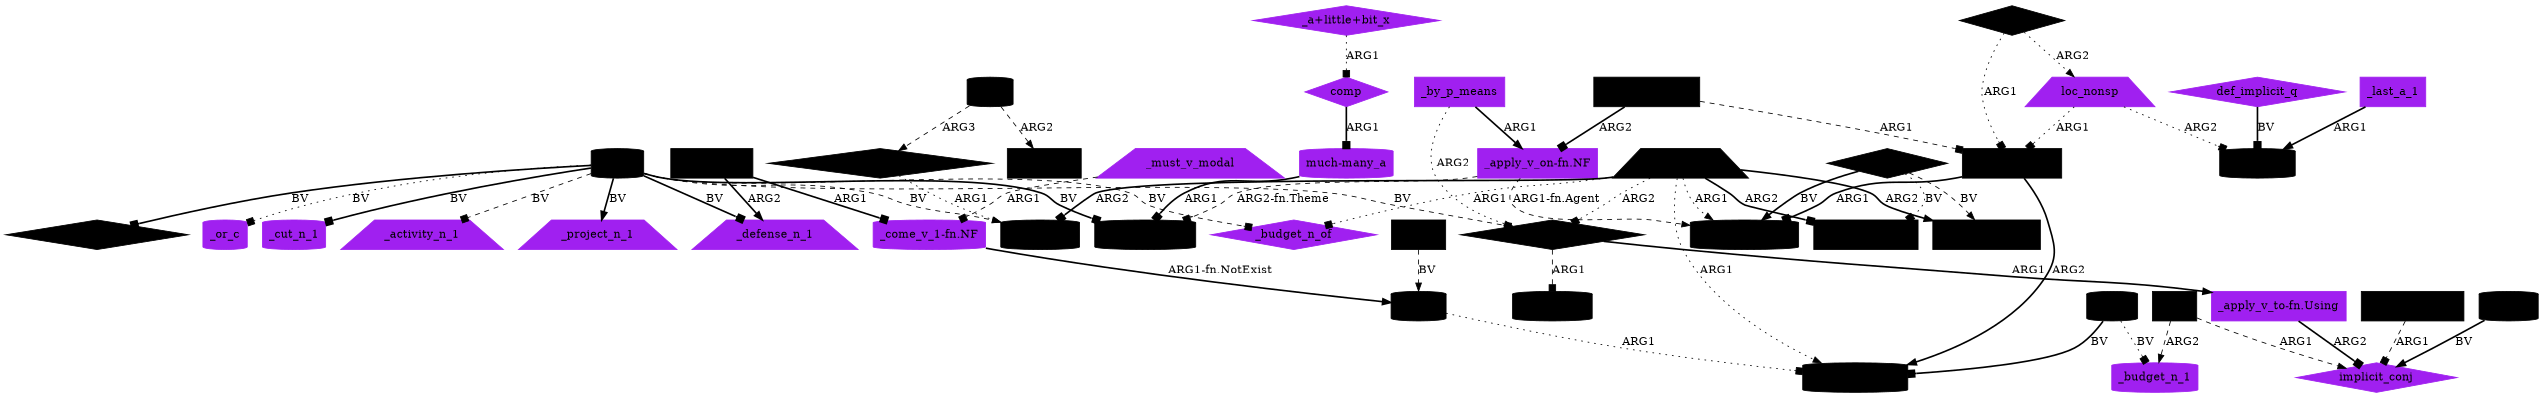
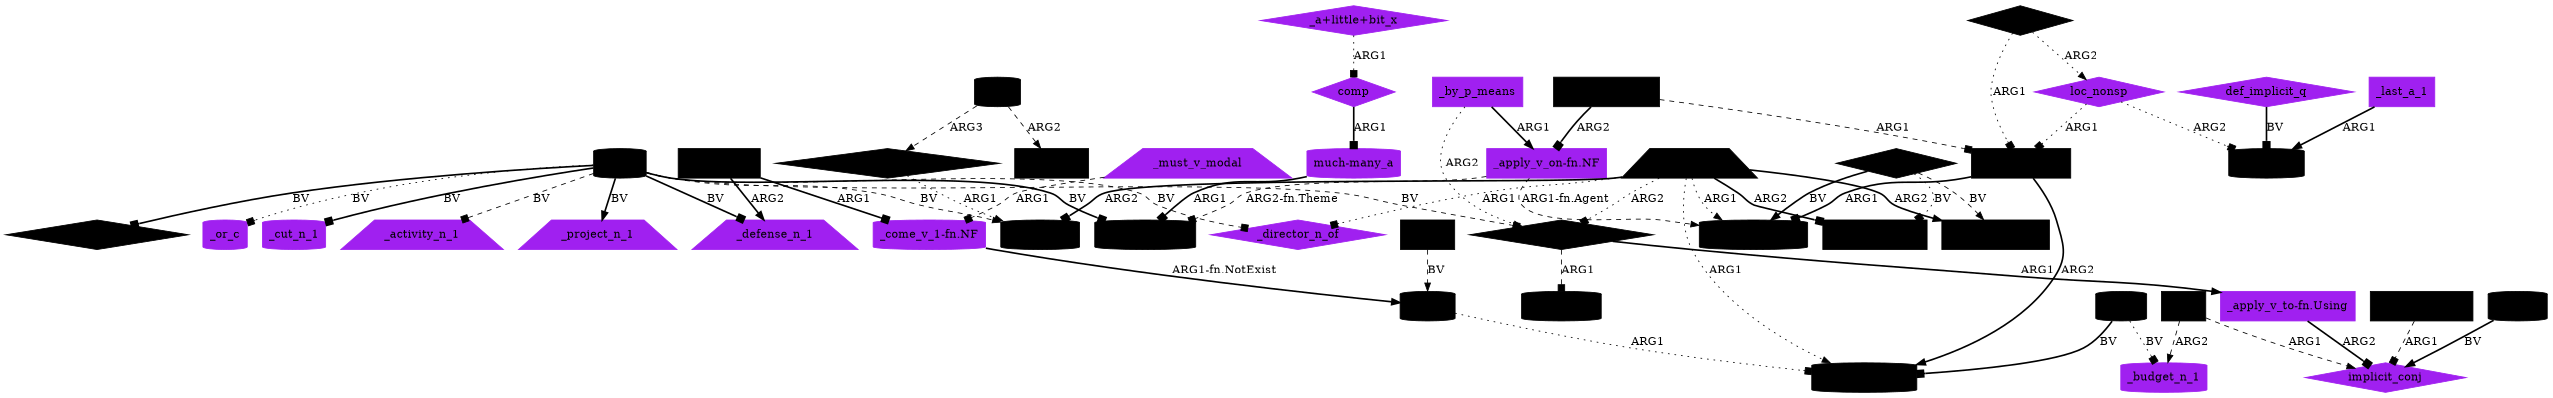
(2090, 92) -> (2099, 92)
(1294, 235) -> (1298, 235)
